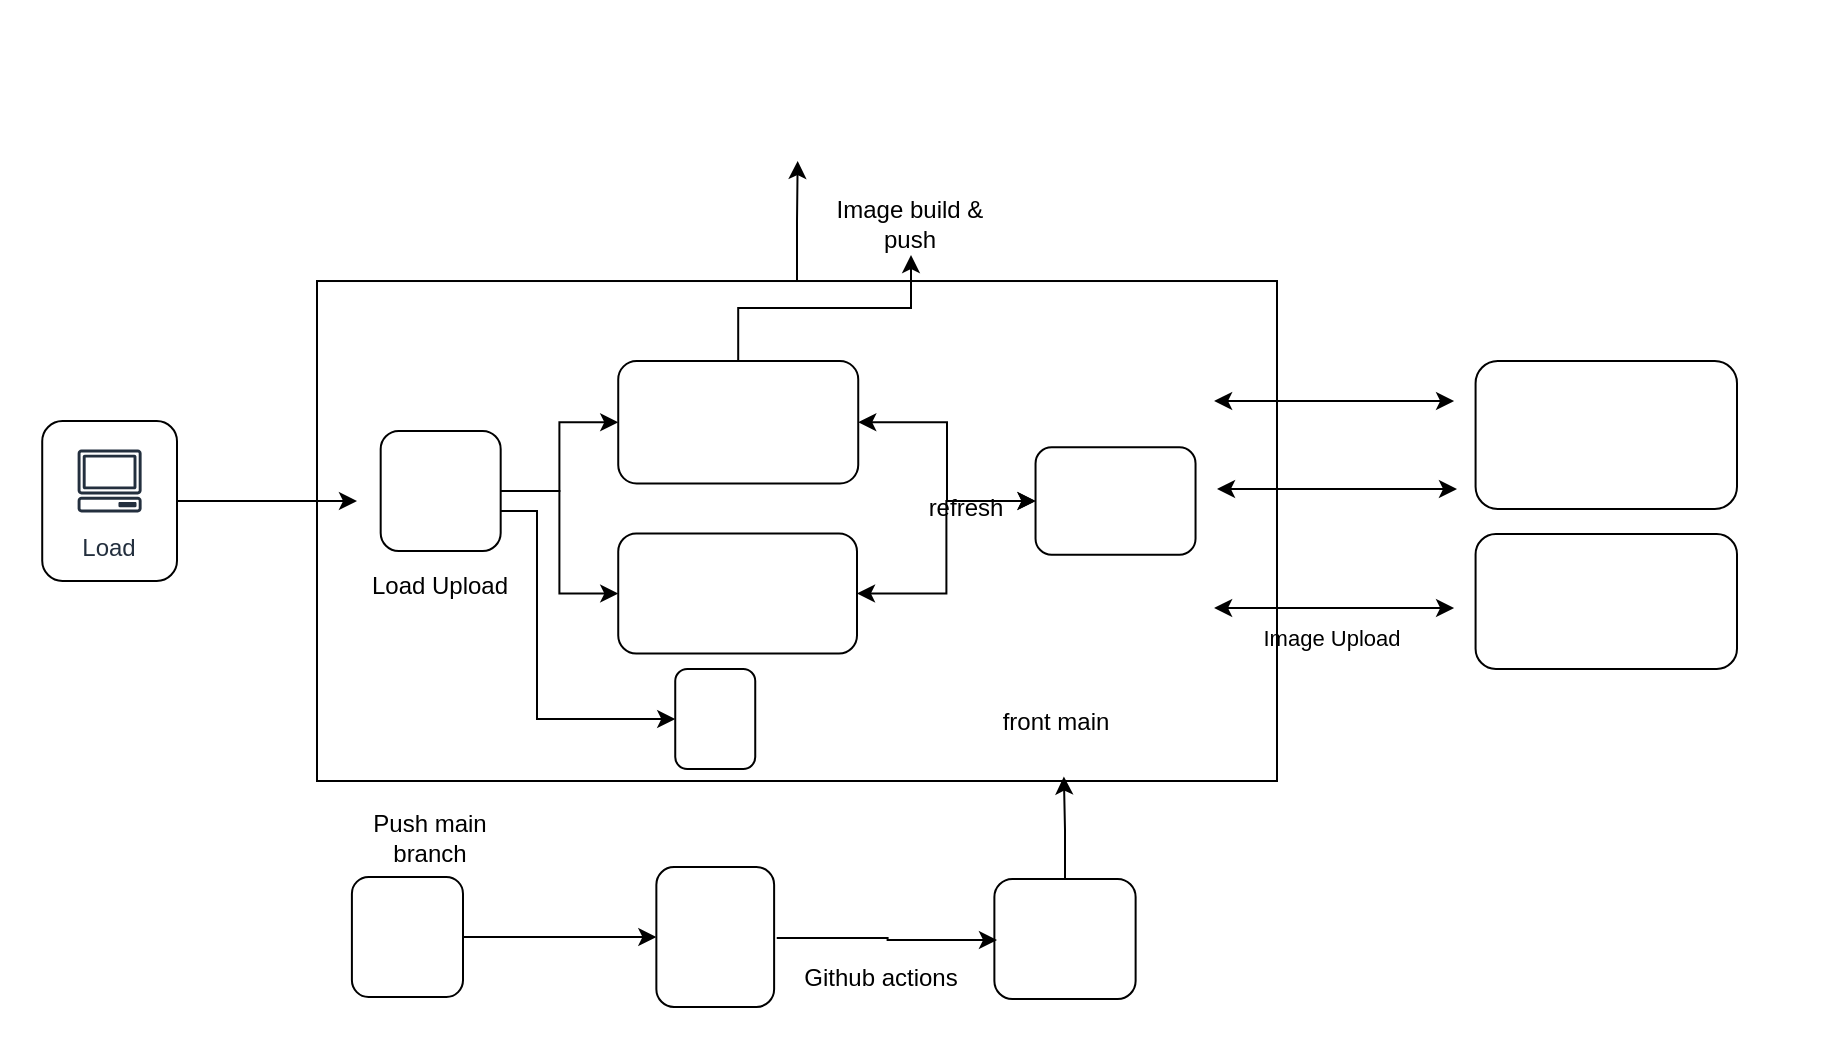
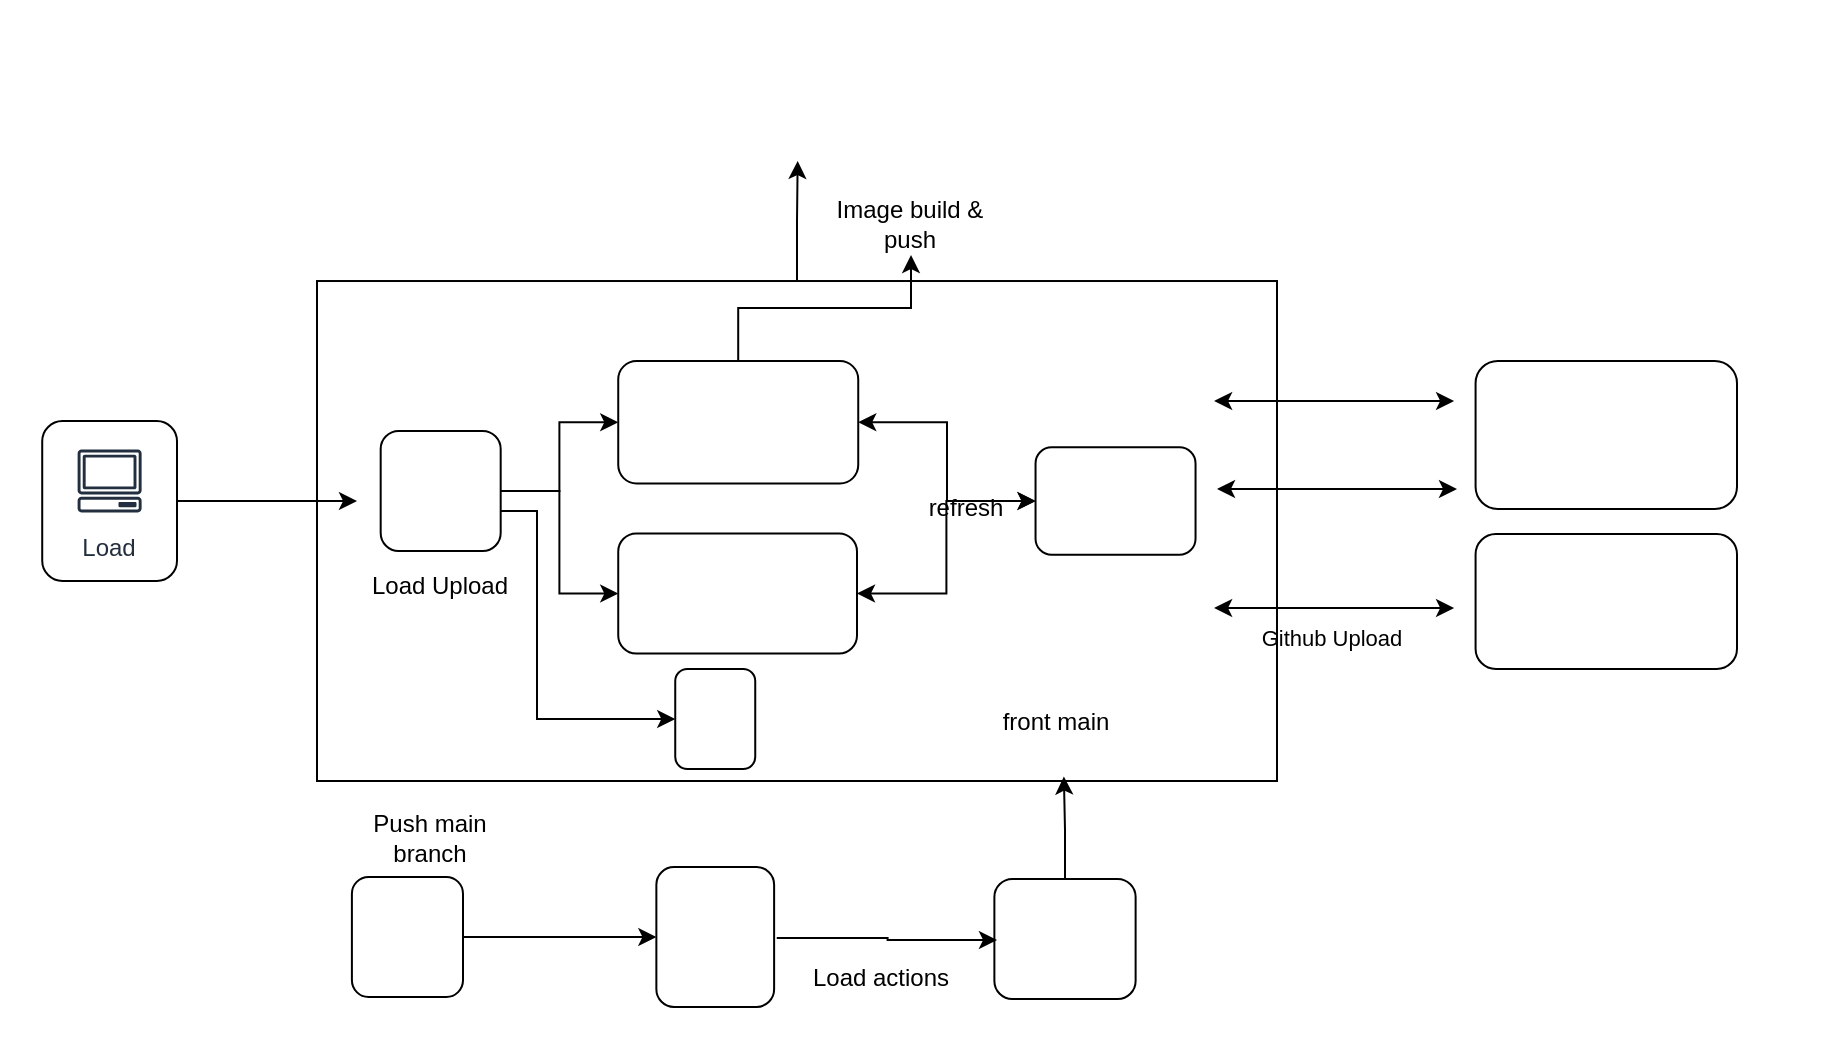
(1333, 639) -> (1333, 639)
(882, 979) -> (882, 979)
